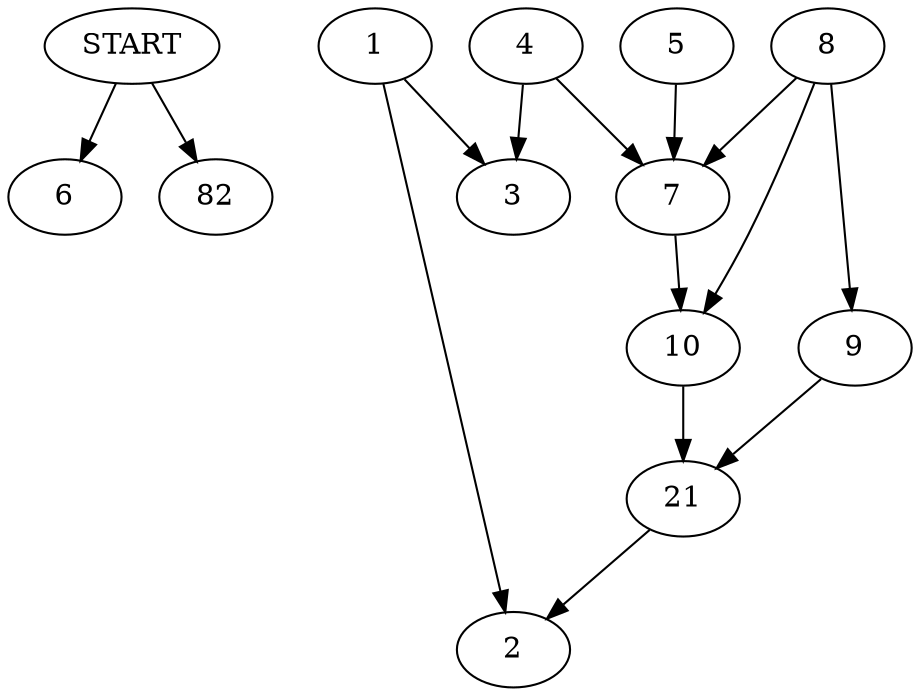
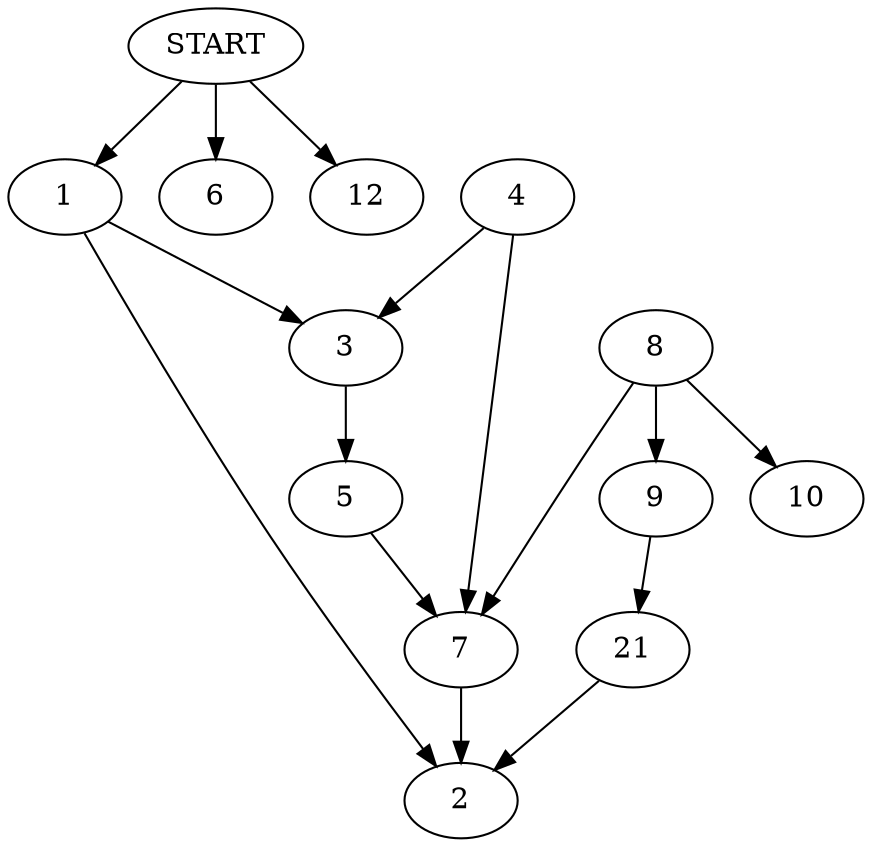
none -> (147, 116)
(216, 197) -> (367, 197)
(677, 262) -> (461, 715)
none -> (346, 413)
(683, 413) -> none
